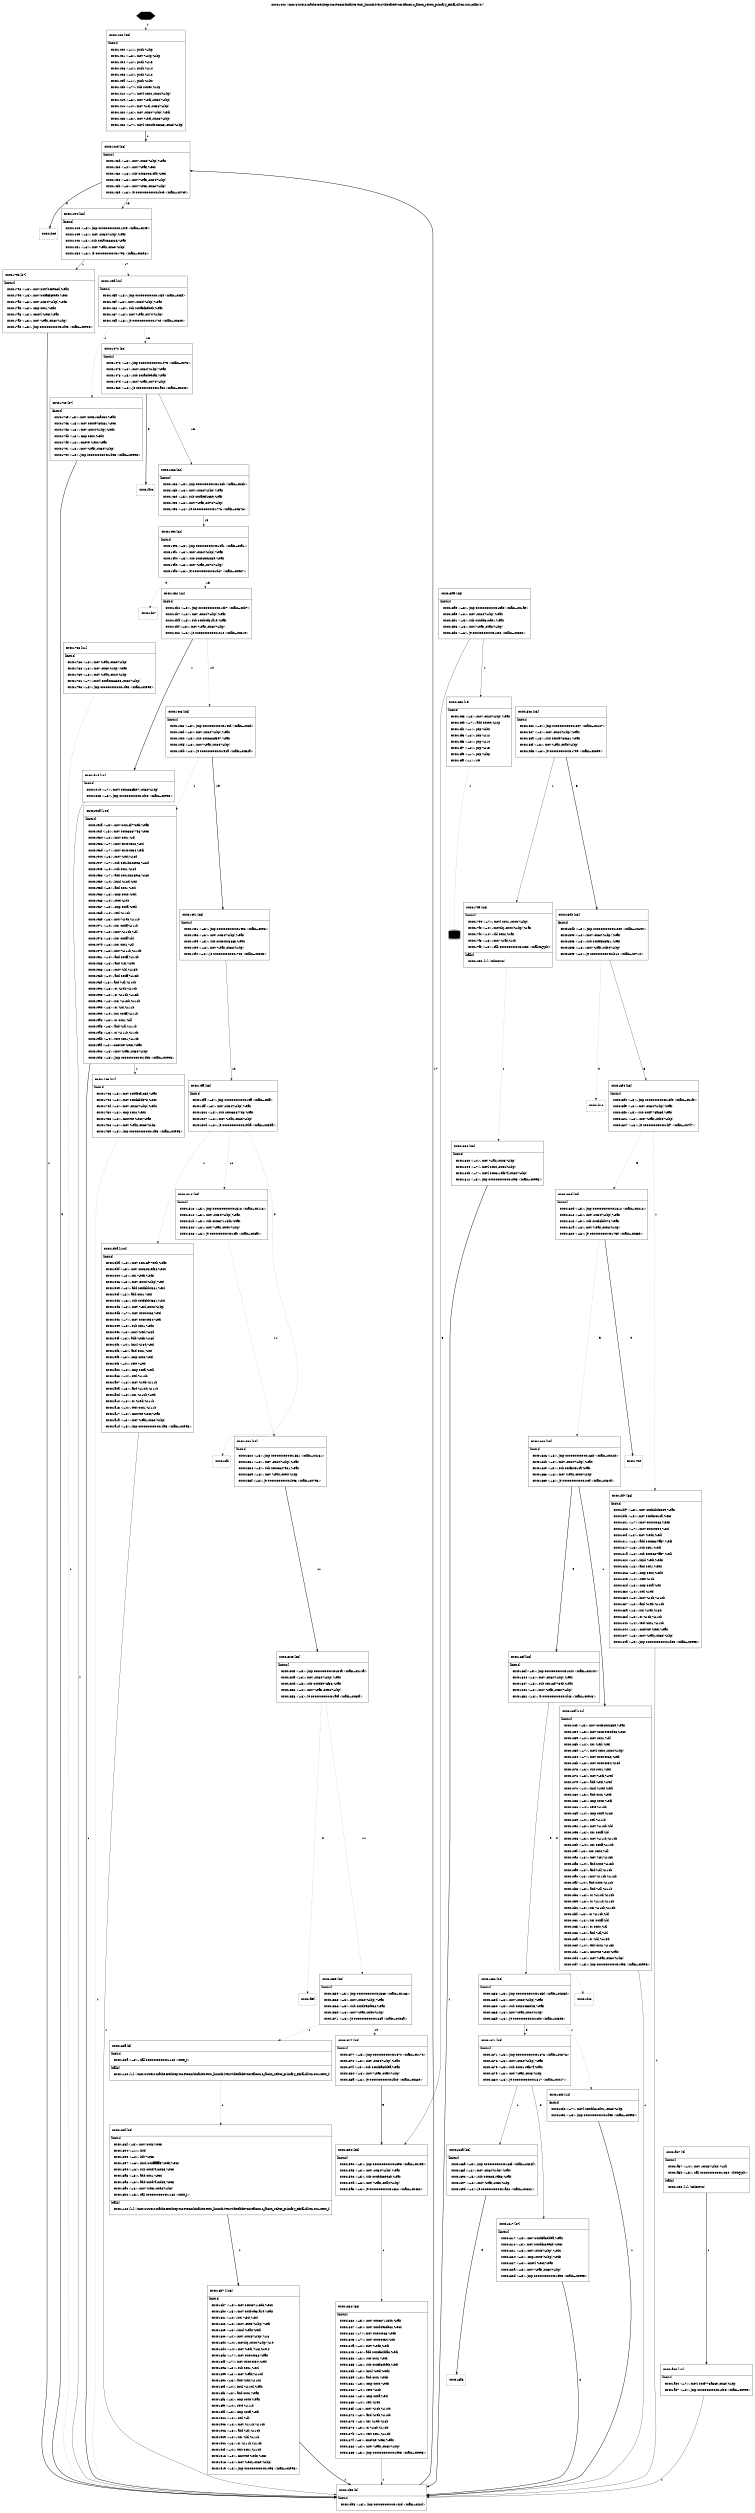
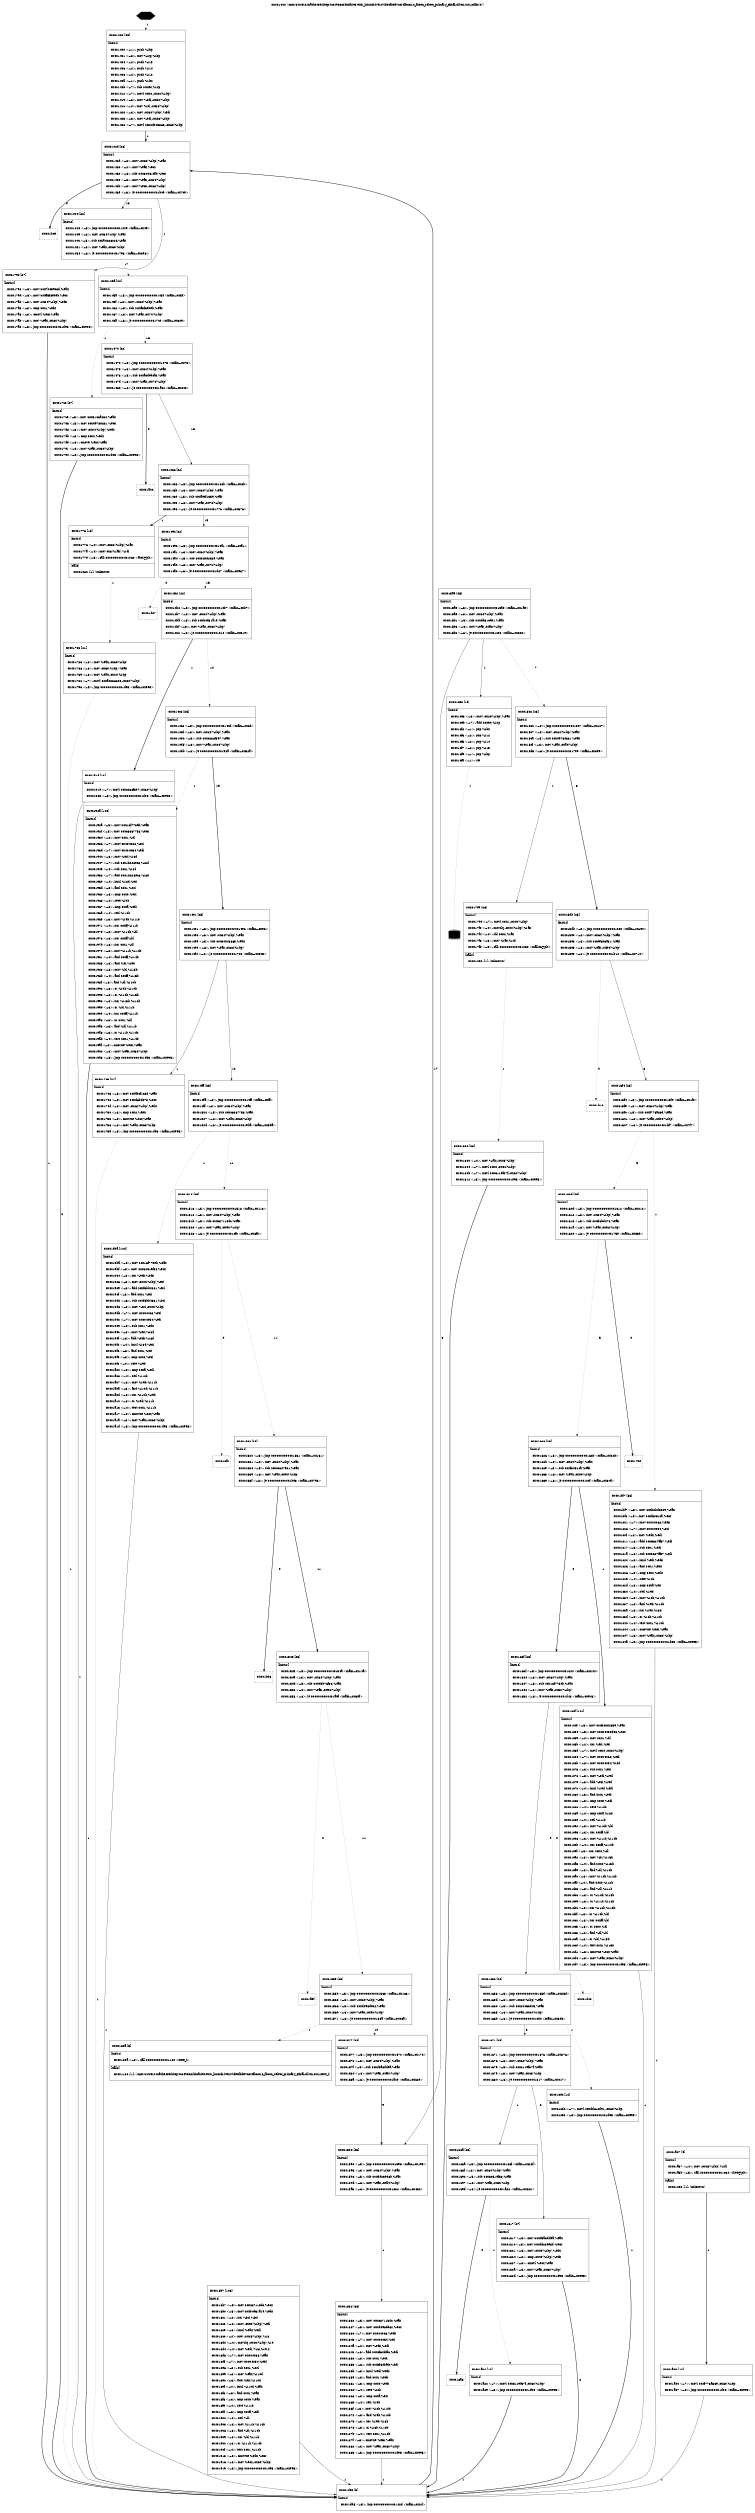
(81, 264) -> (154, 258)
none -> (112, 552)
none -> (522, 672)
(135, 1068) -> (200, 1018)
(285, 1314) -> (222, 1347)
none -> (264, 1677)
(221, 2170) -> none
none -> (515, 2380)
(322, 2465) -> (322, 2465)
